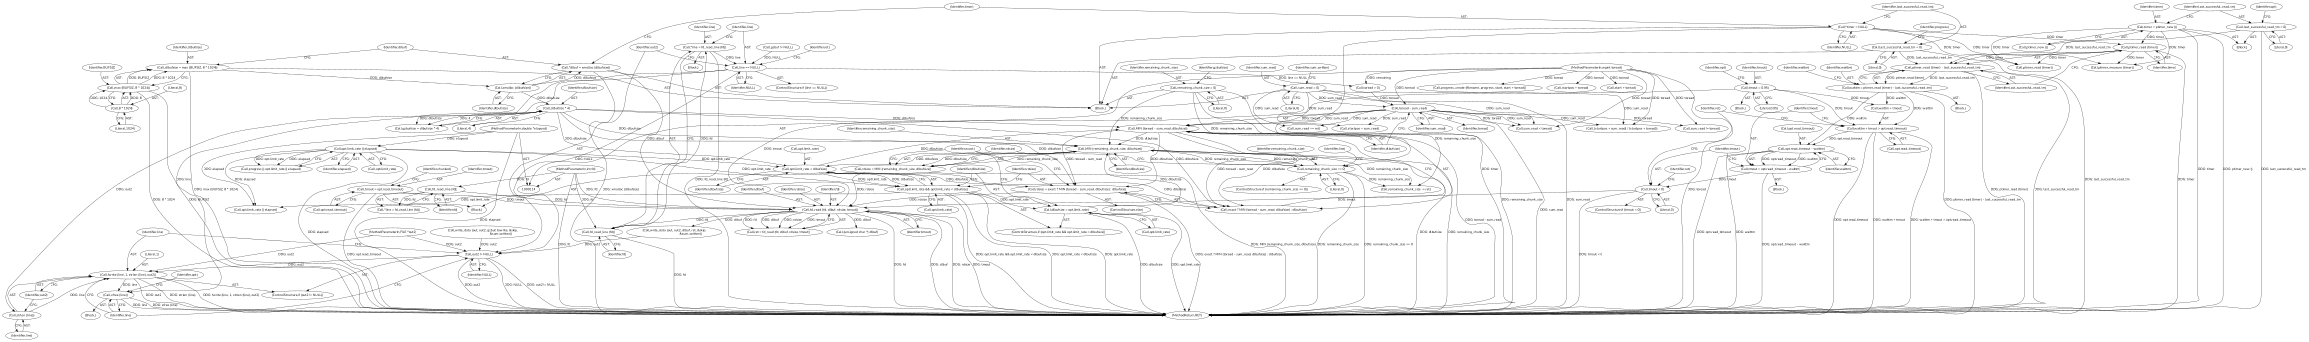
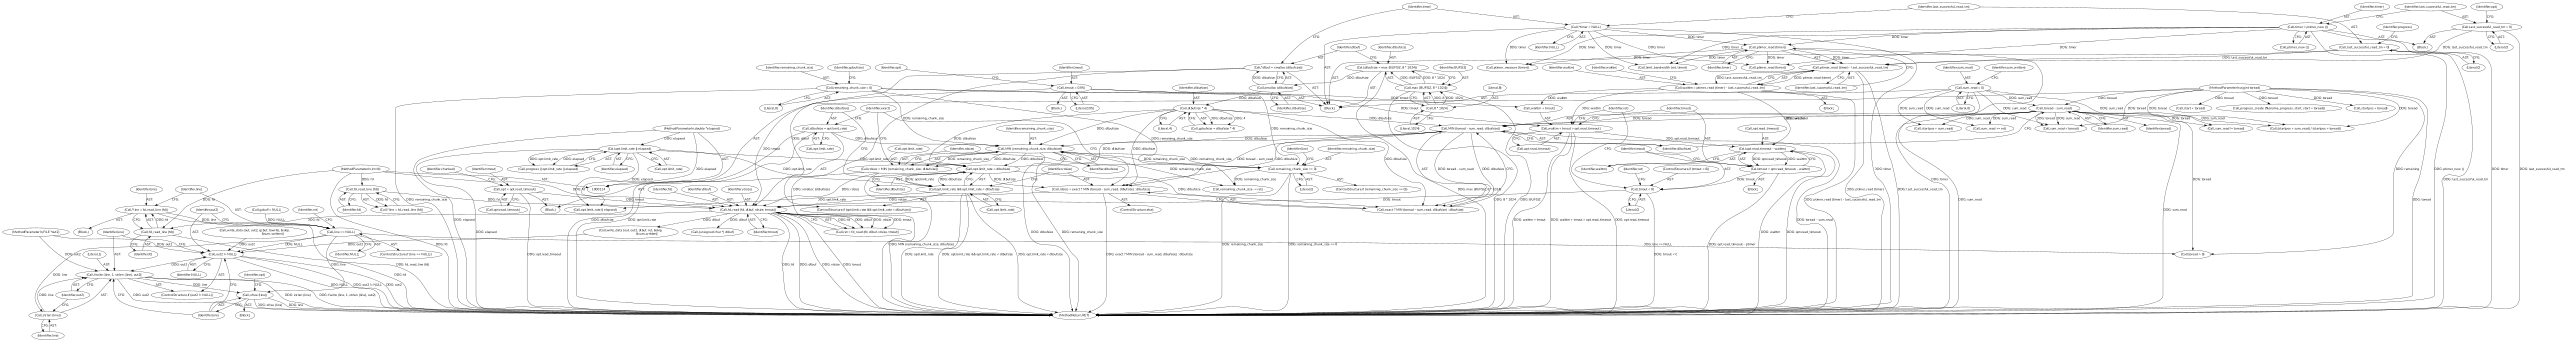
none -> (1663, 68)
(1378, 98) -> (2190, 127)
(124, 189) -> (60, 275)
(380, 189) -> (515, 189)
(1637, 199) -> (1665, 179)
(1002, 202) -> none
(1786, 244) -> (1732, 244)
